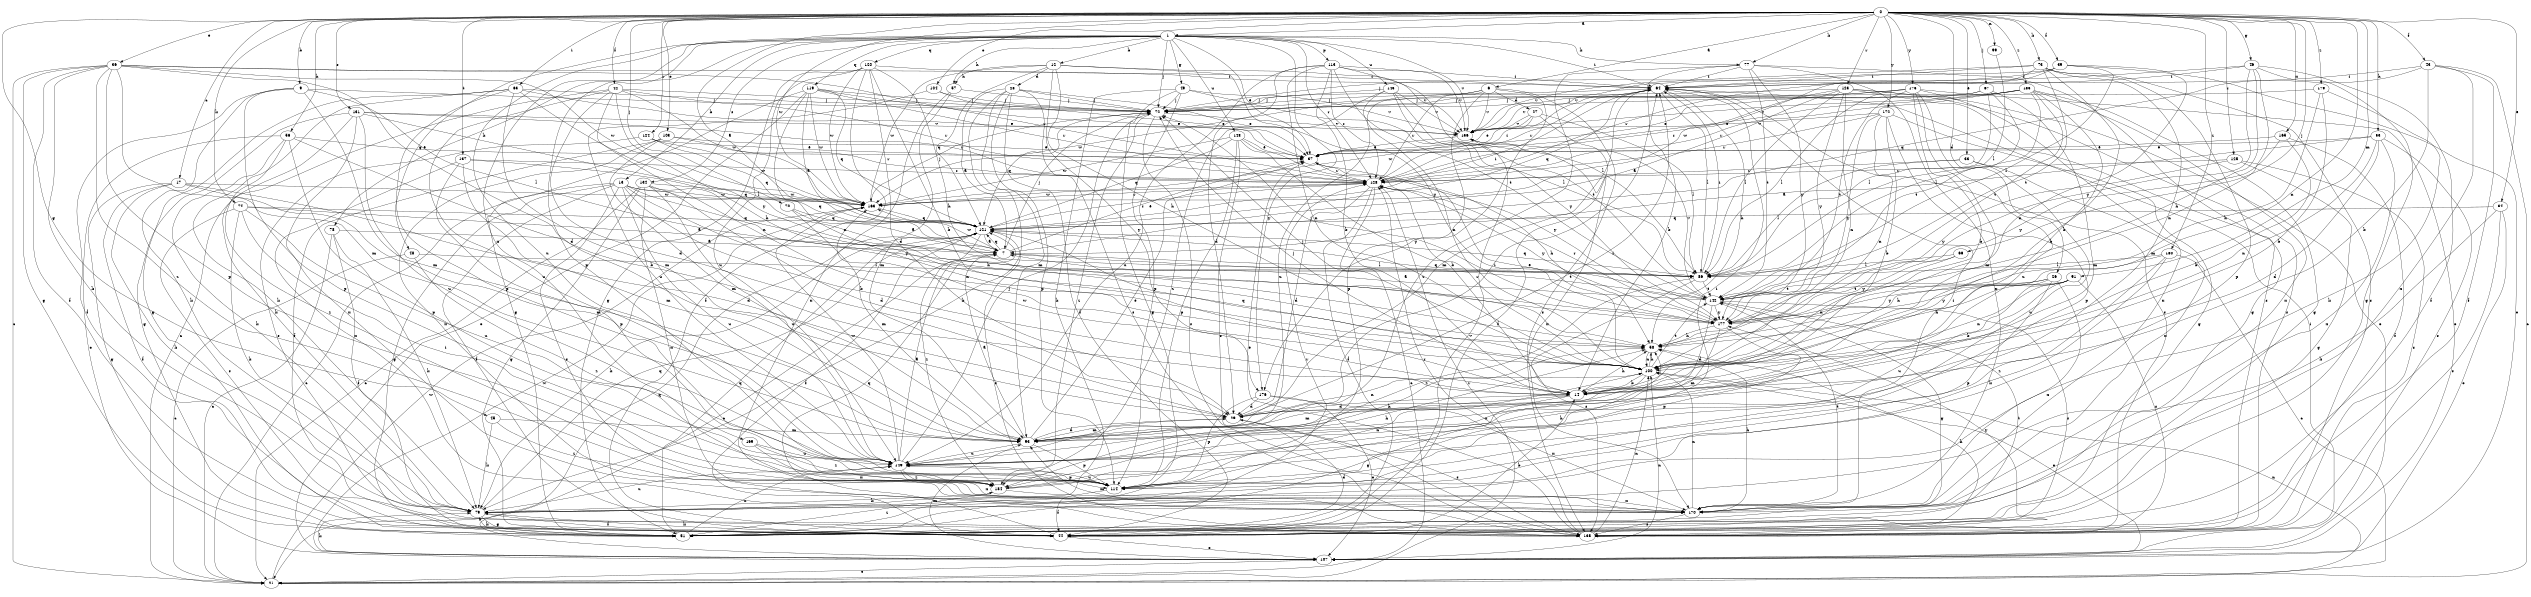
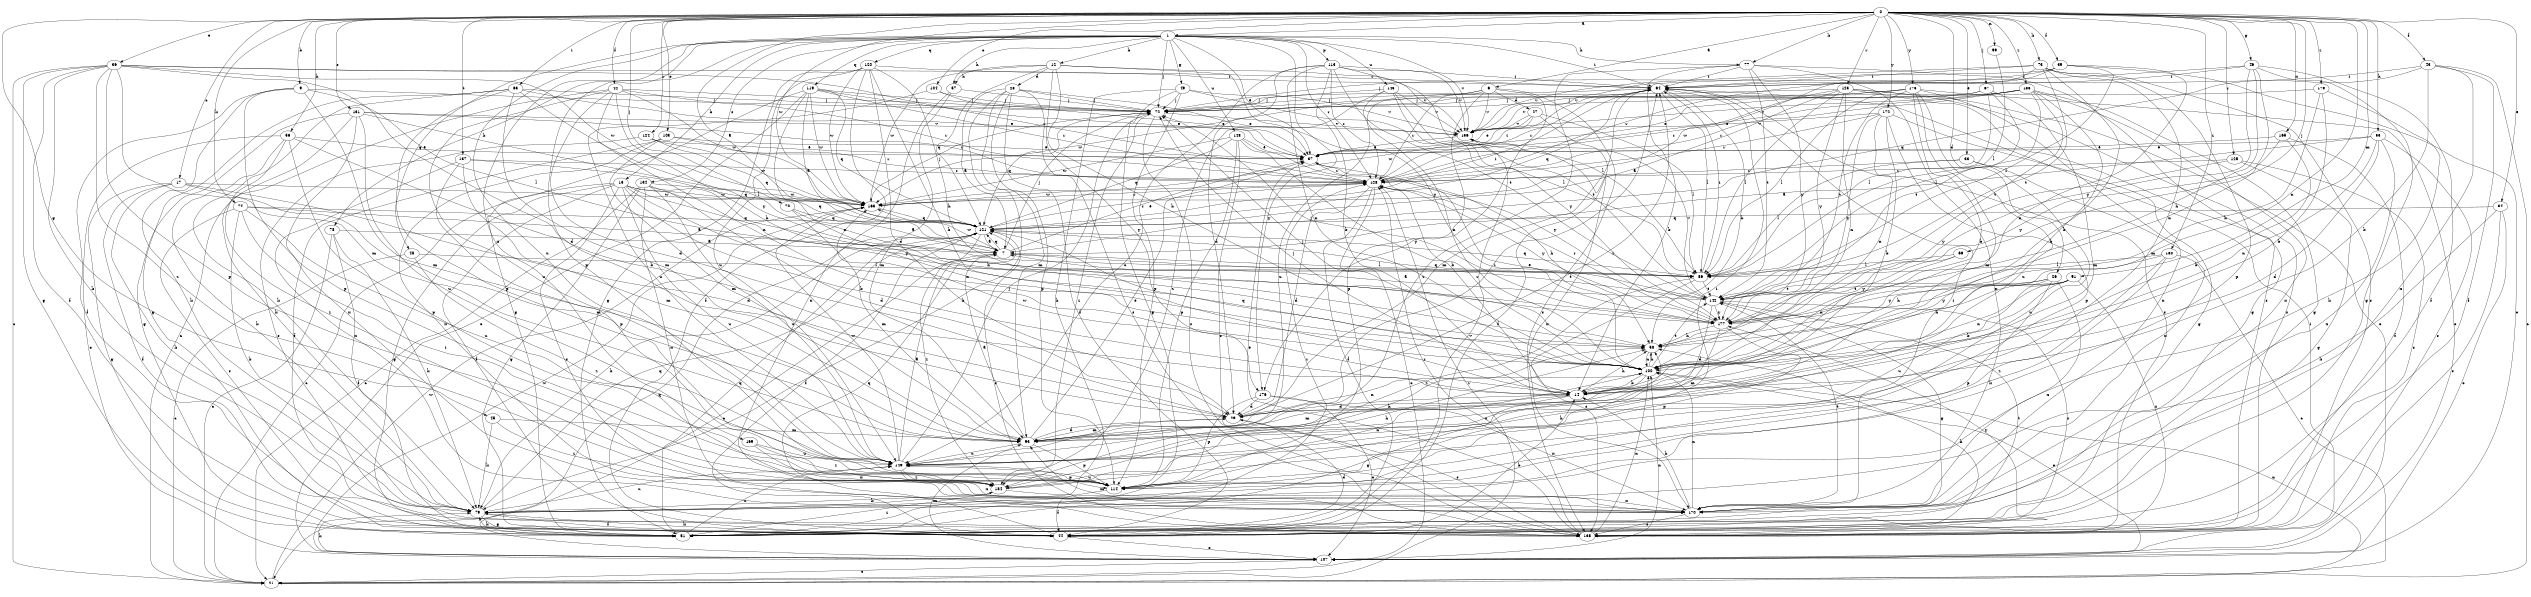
(1747, 412) -> (1651, 441)
